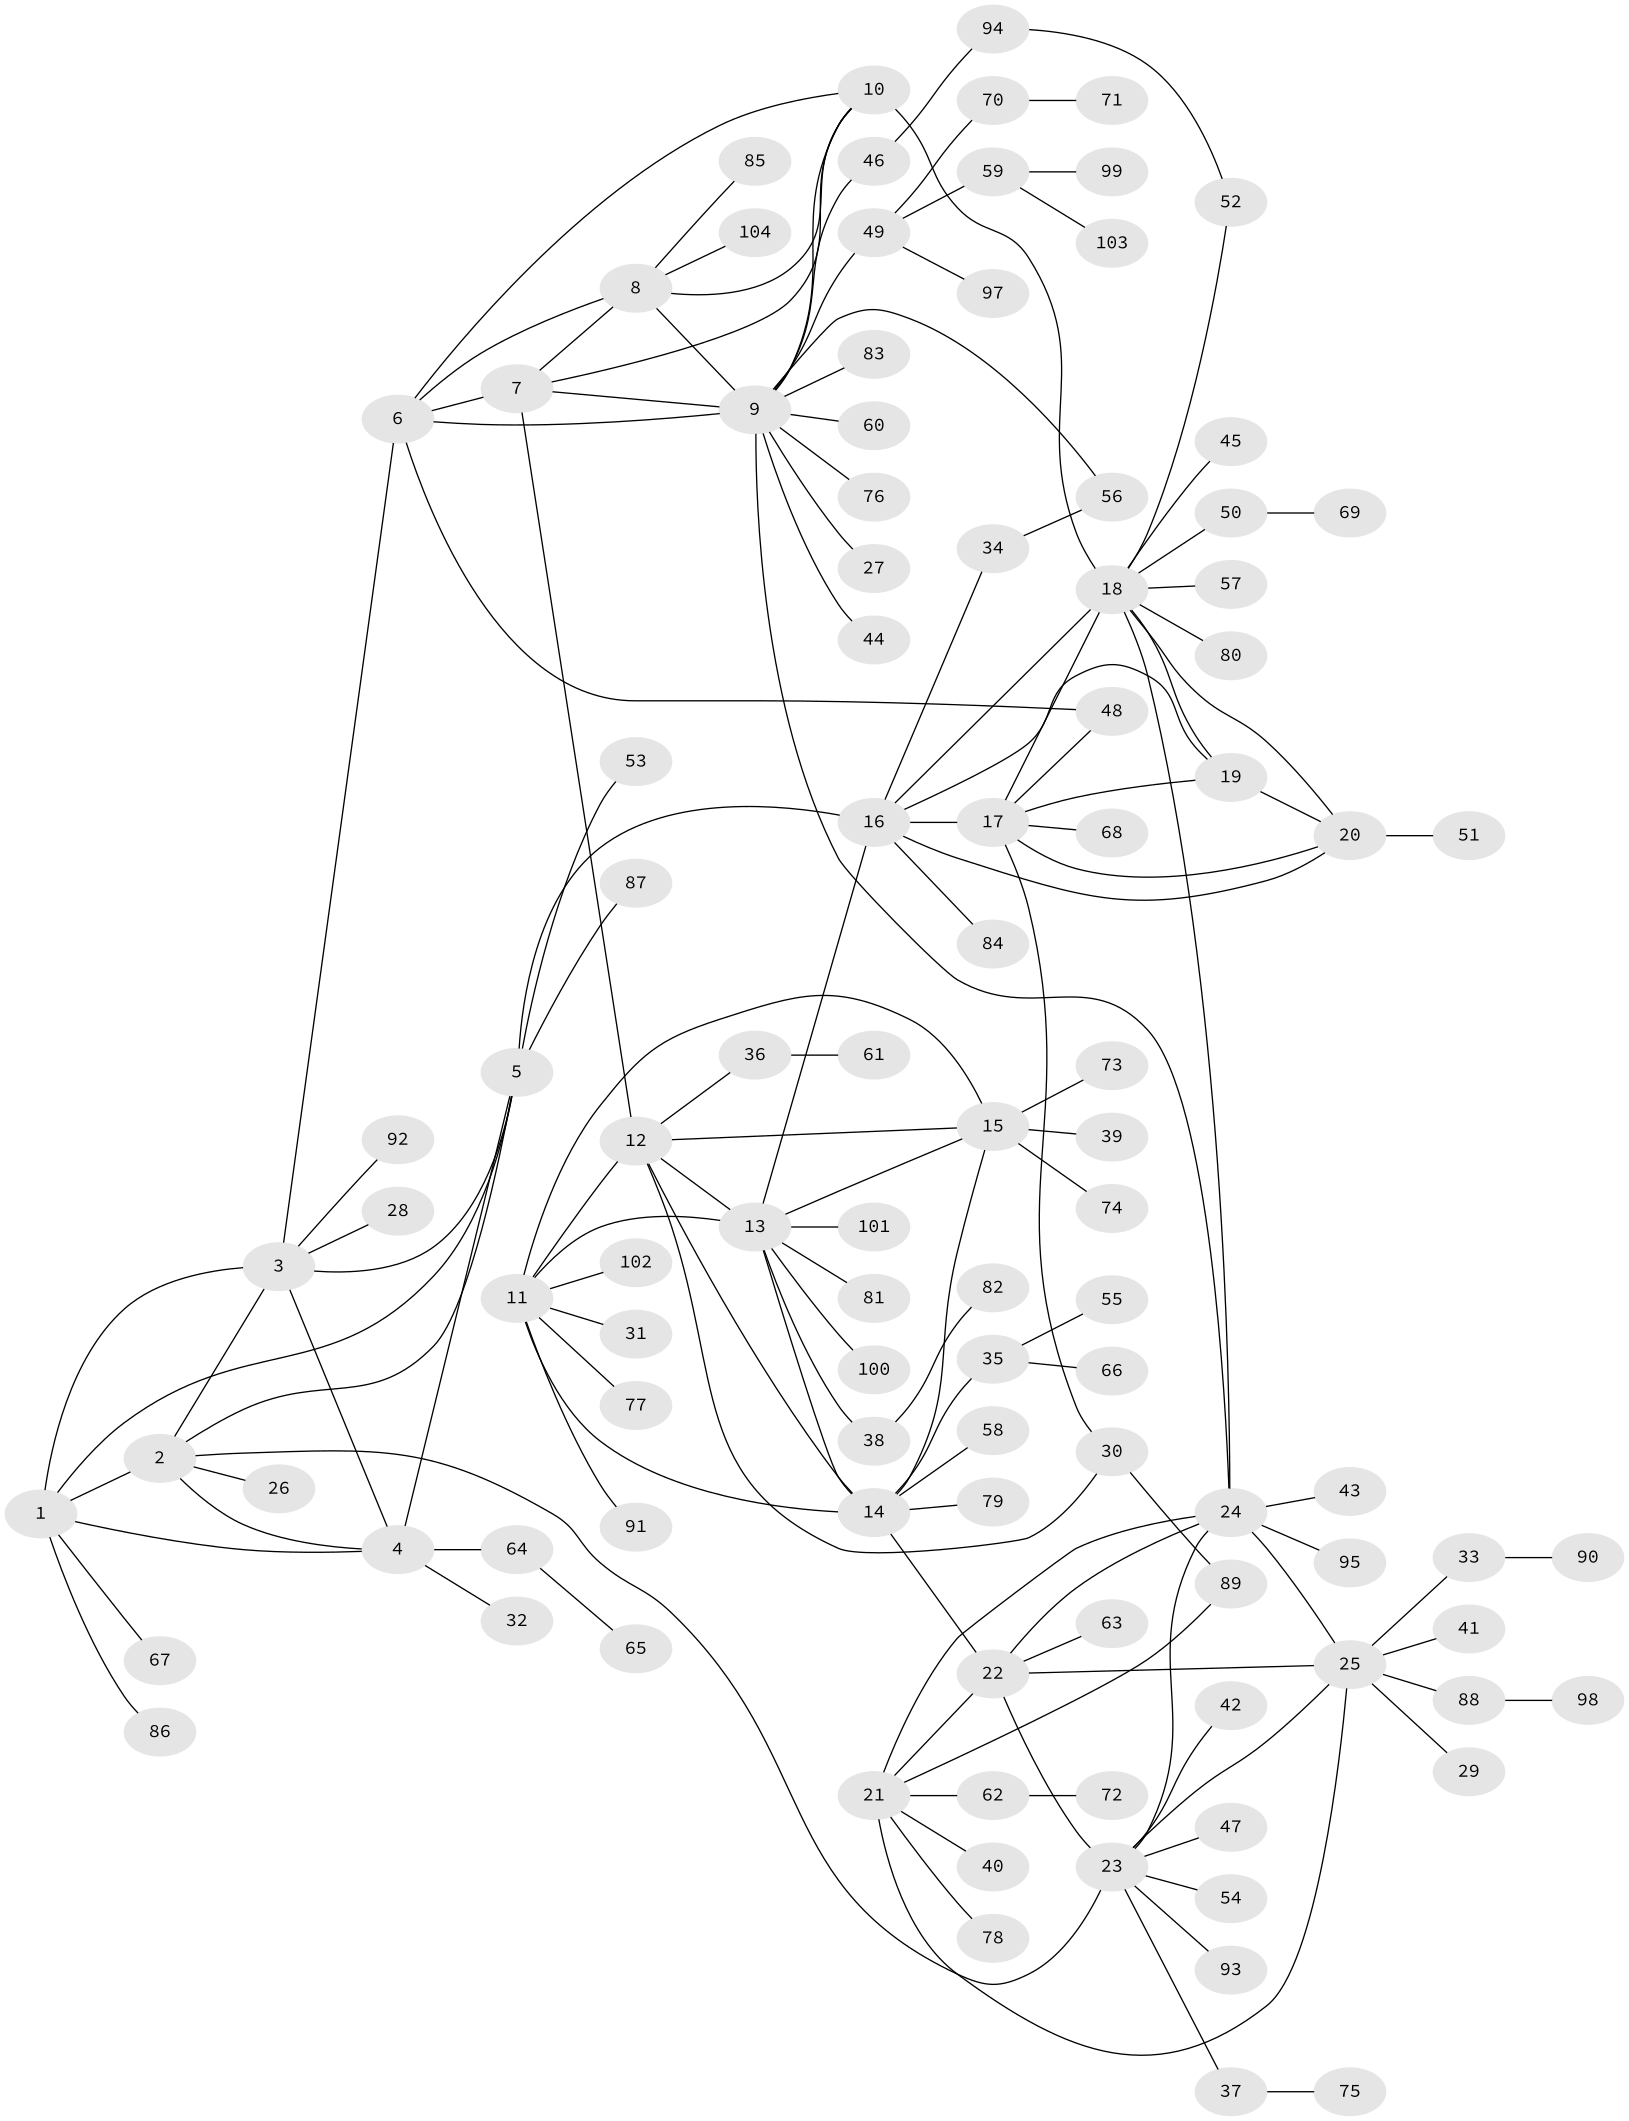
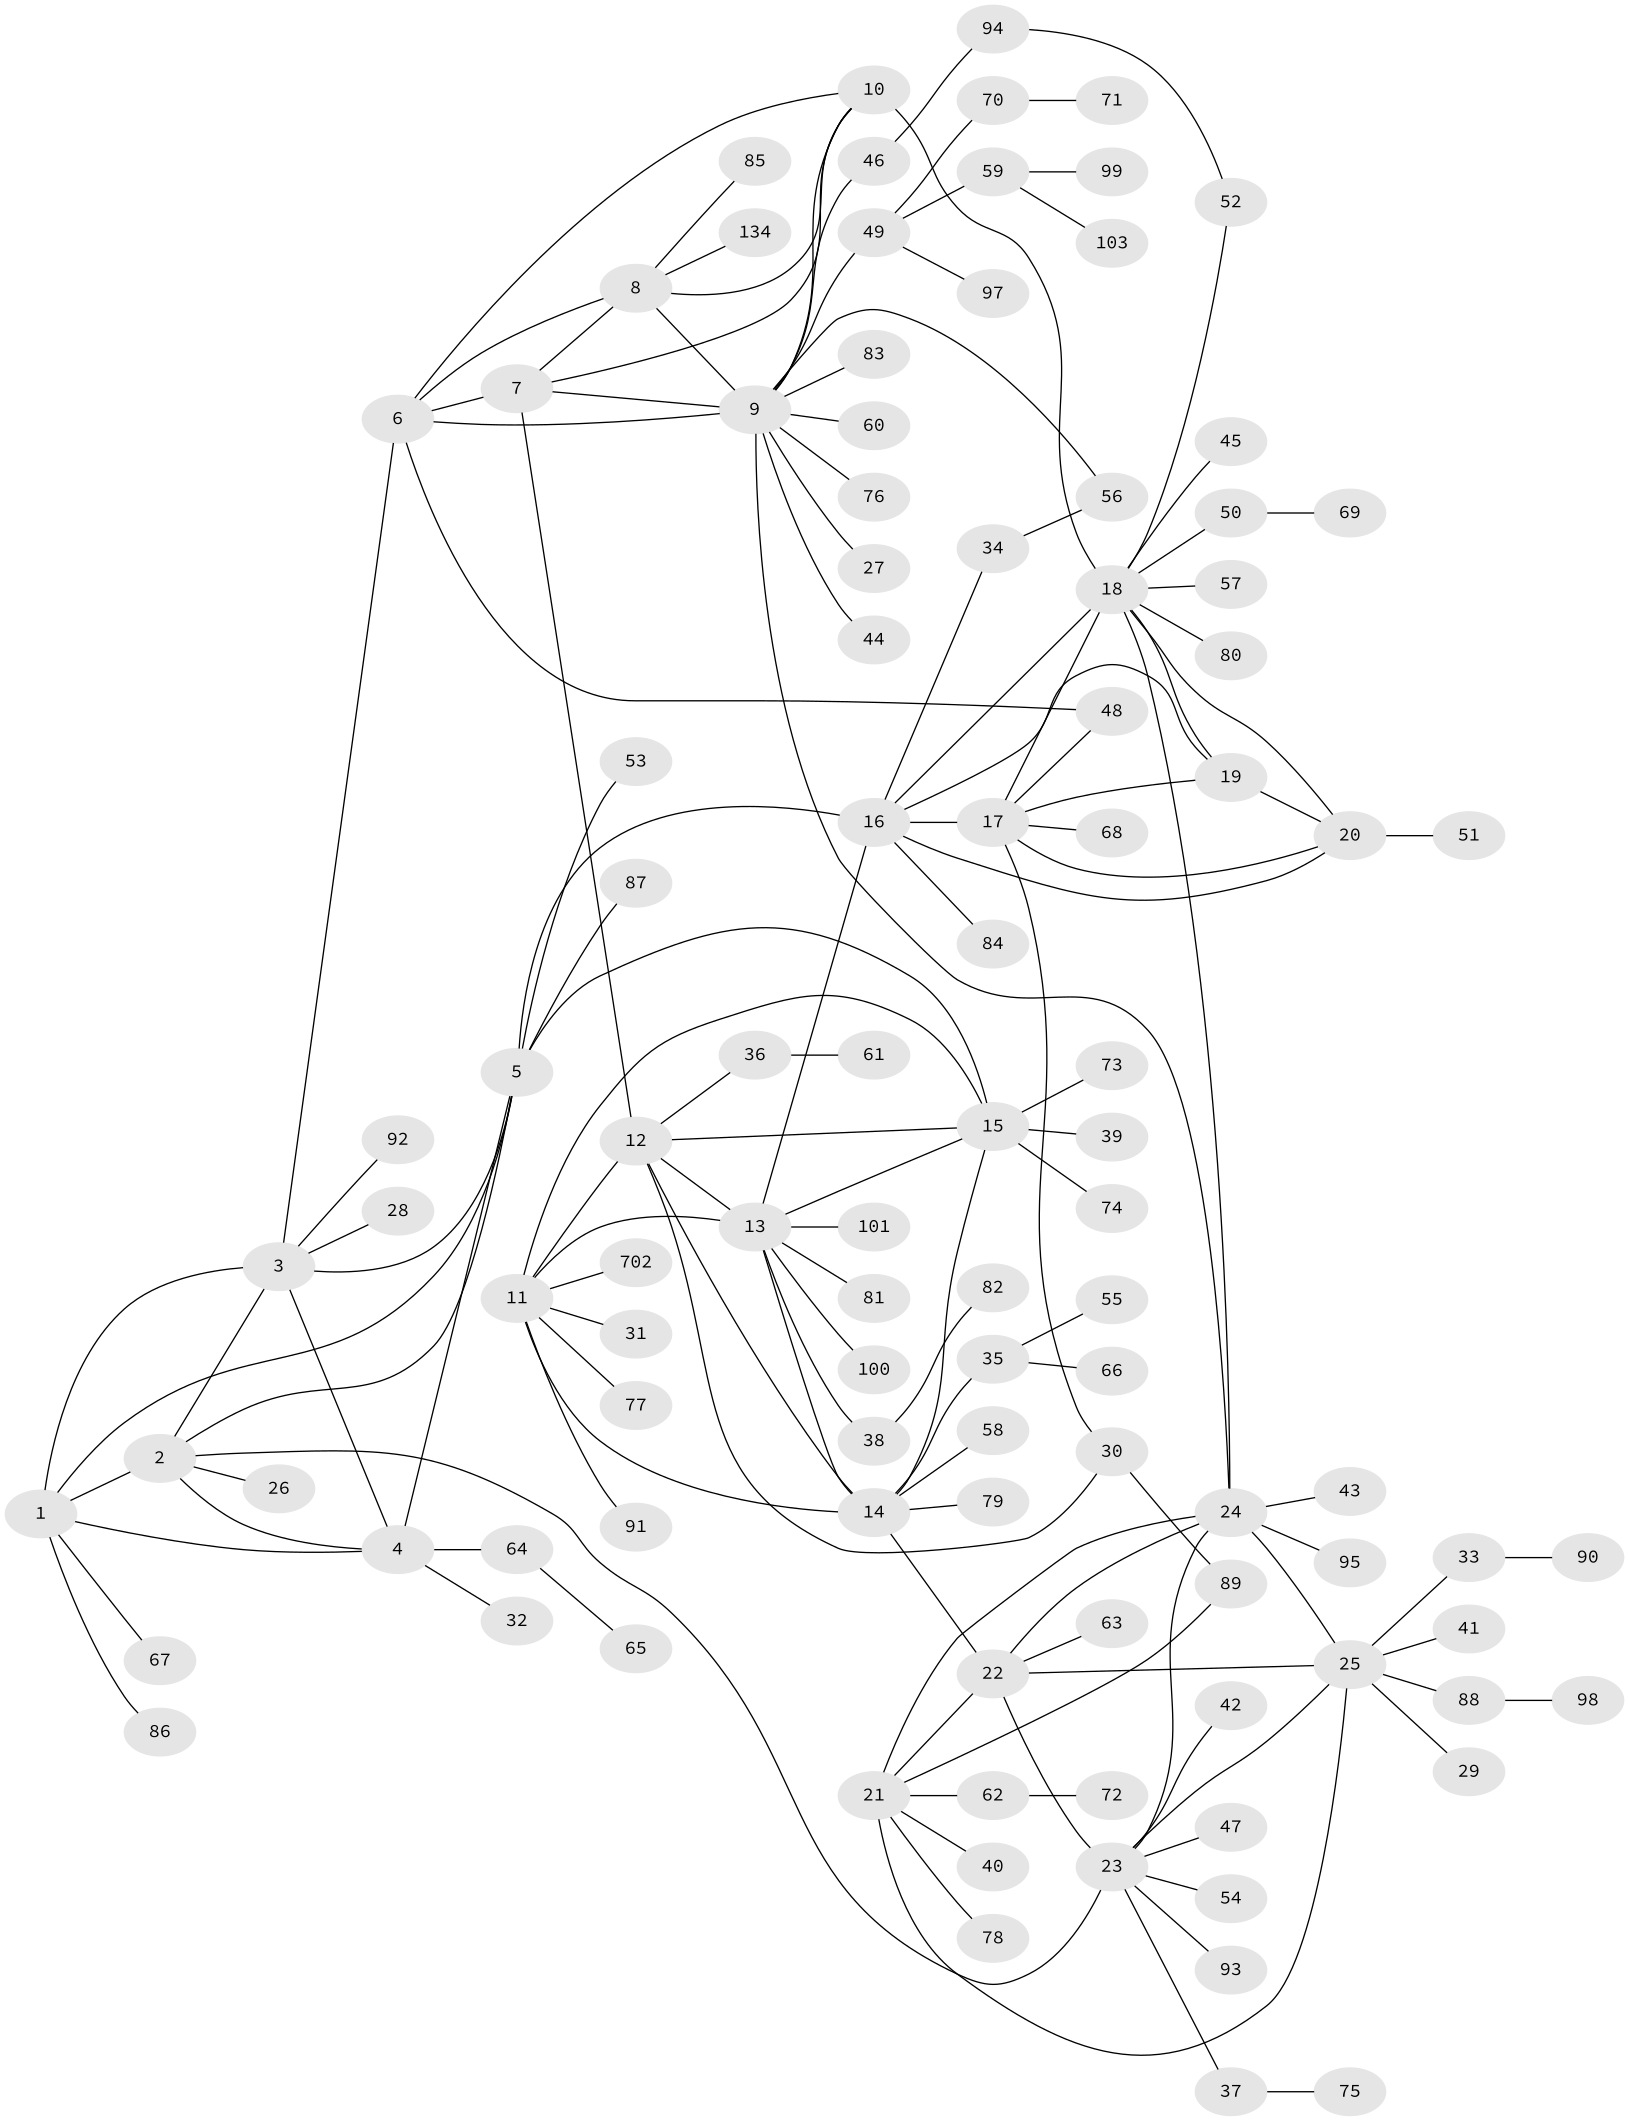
(755, 233) -> (755, 233)
none -> (780, 929)
(636, 1263) -> (636, 1263)
